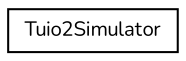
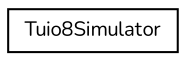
(93, 31) -> (93, 31)
